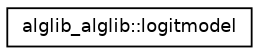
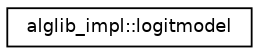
(129, 27) -> (129, 27)
